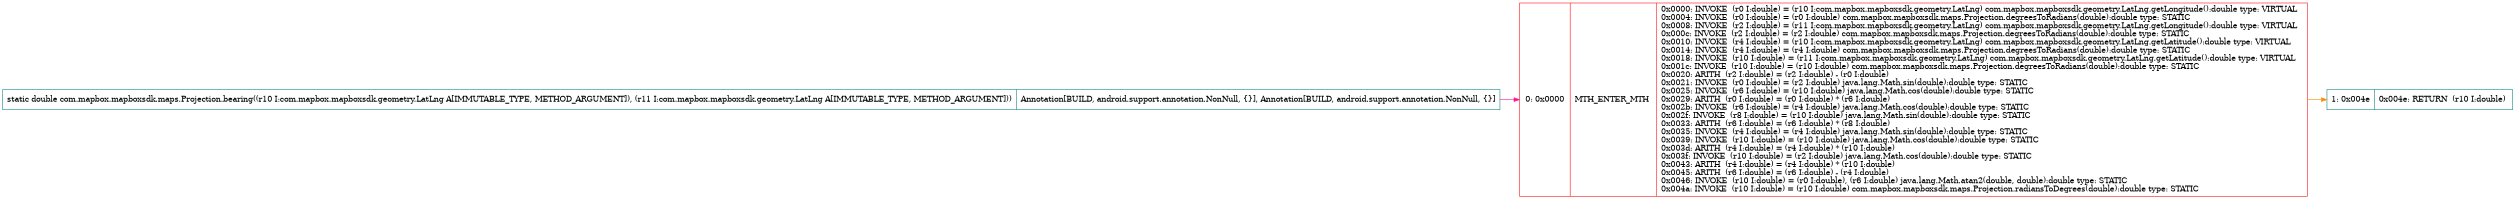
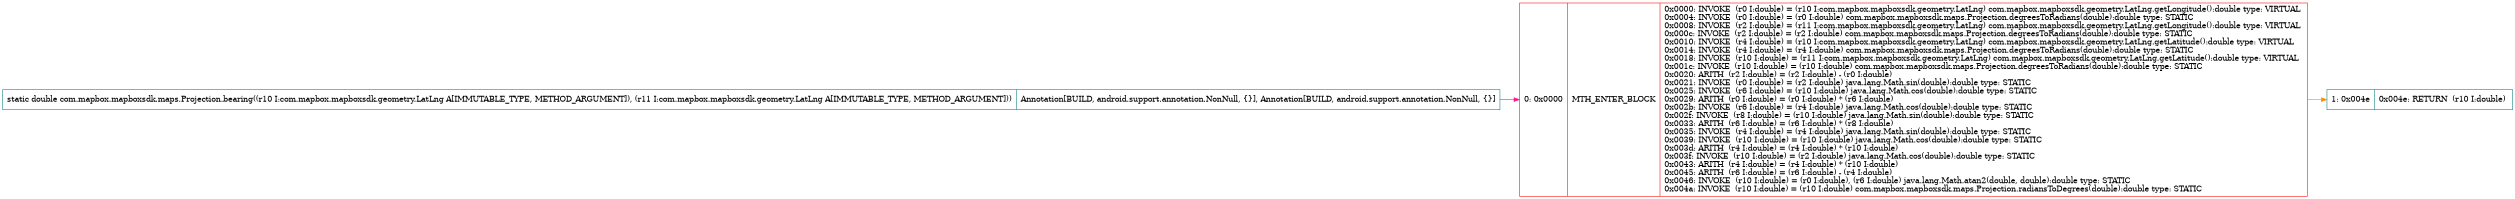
(1612, 99) -> (1614, 99)
